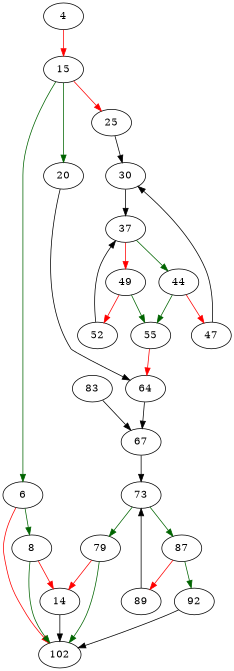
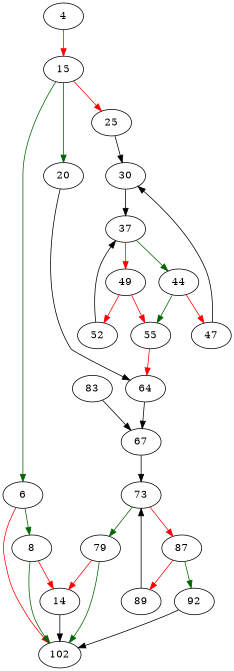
(136, 305) -> (136, 305)
(159, 519) -> (159, 519)
